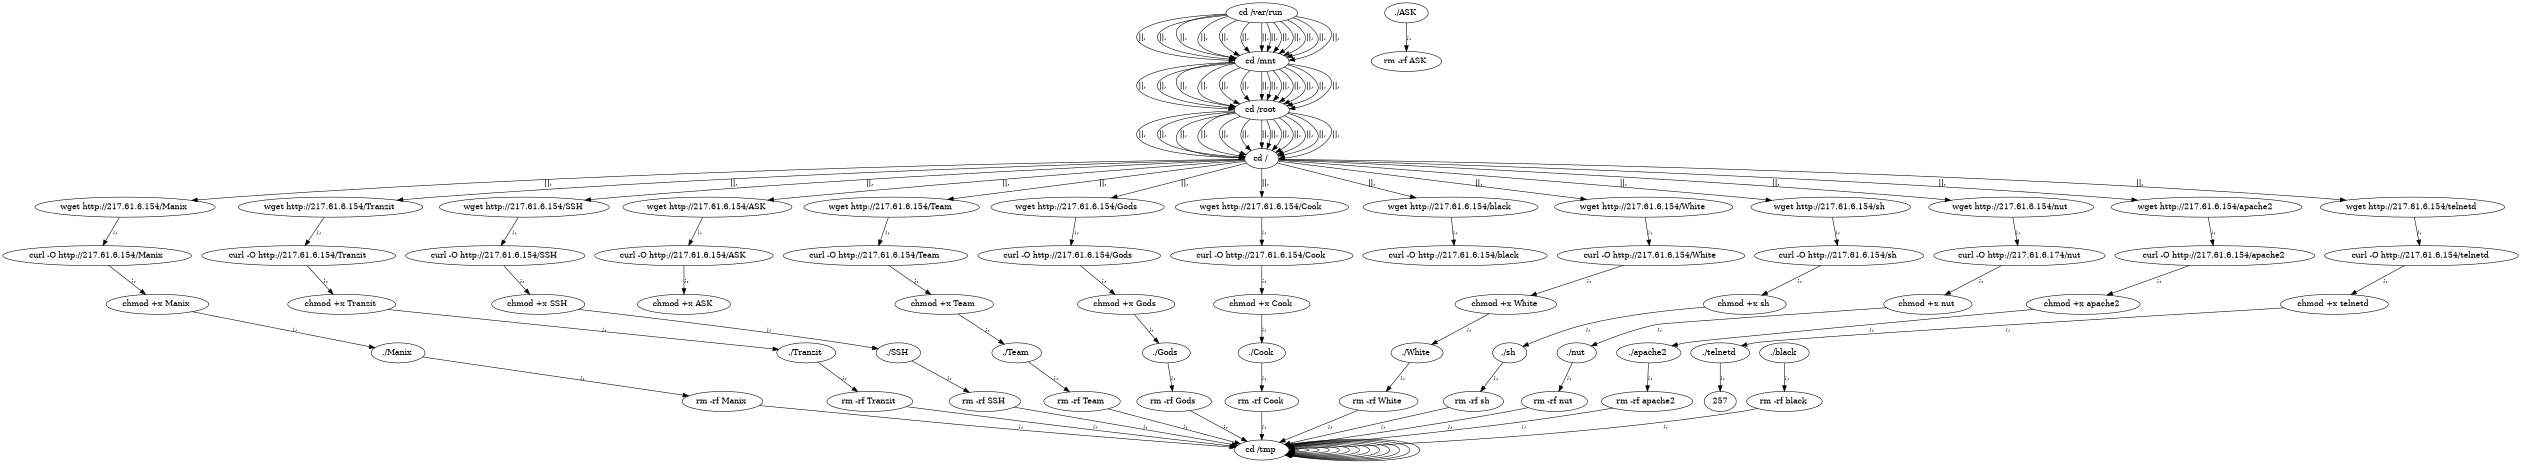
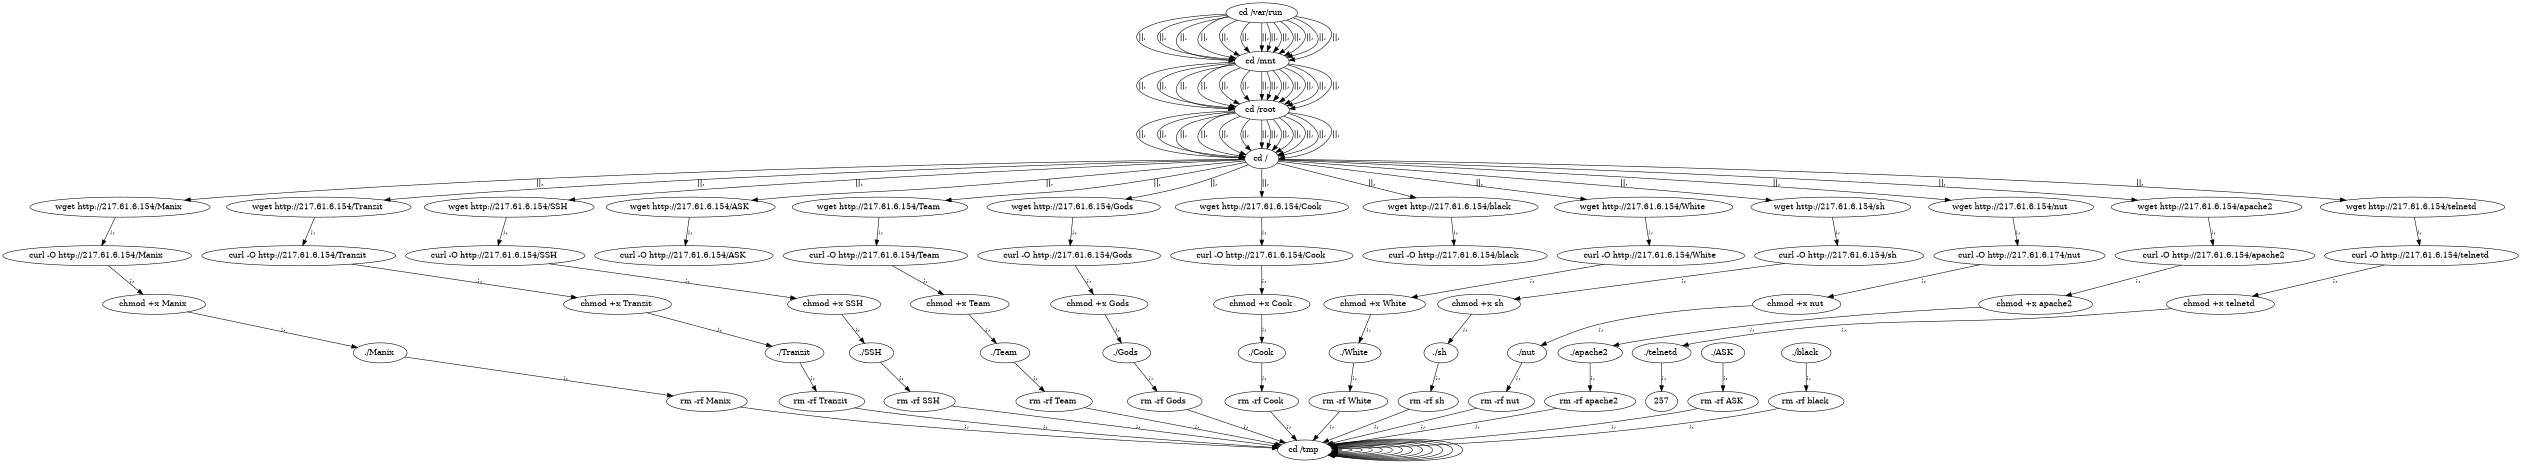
(684, 304) -> none
none -> (1518, 433)
